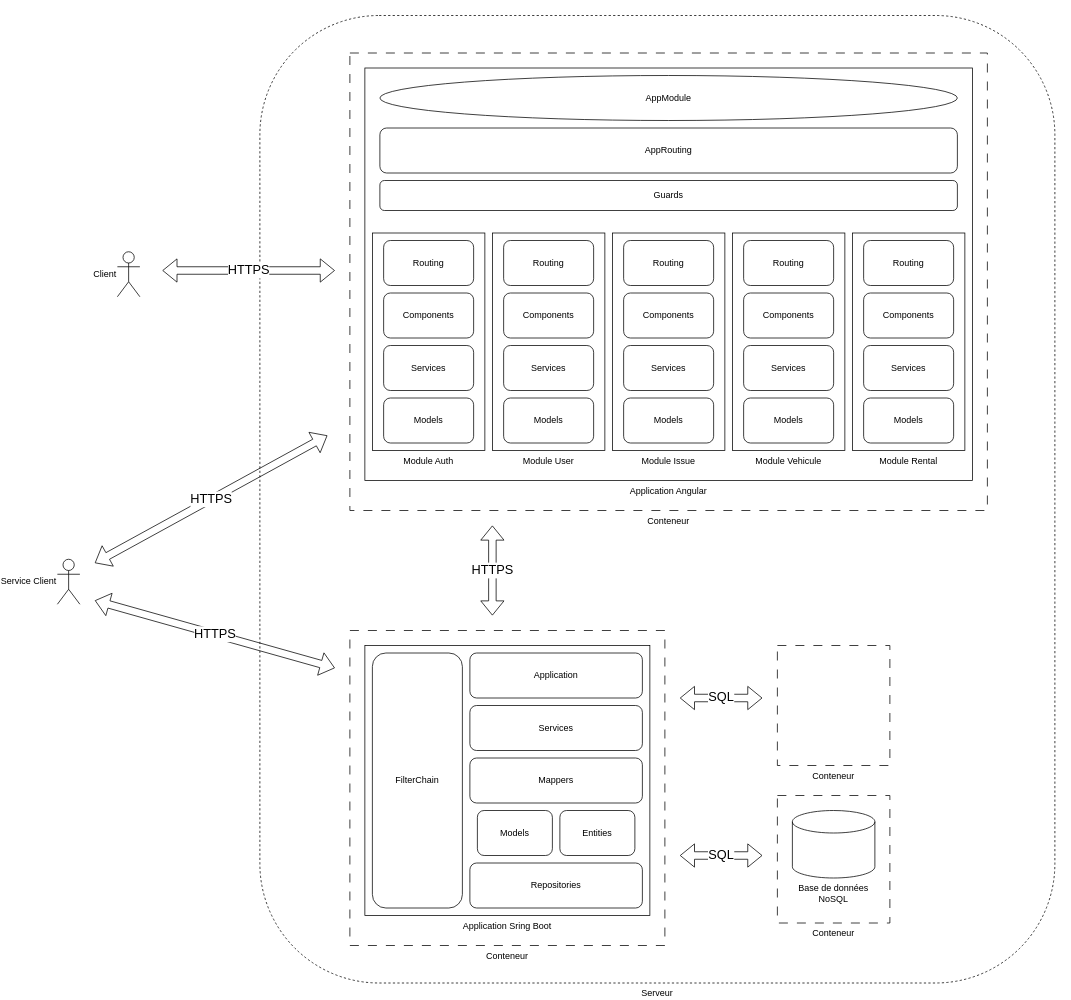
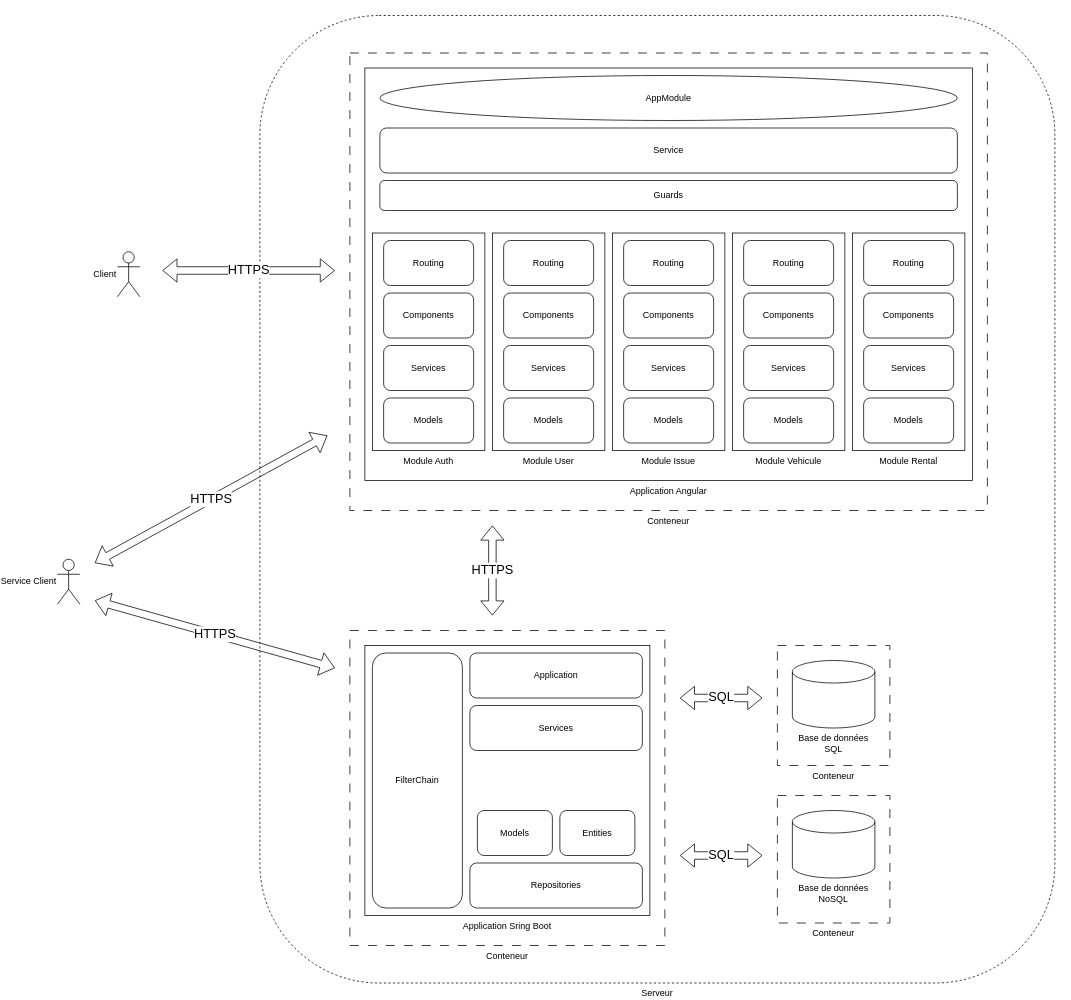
(669, 150) -> (669, 150)
none -> (834, 694)
(556, 780) -> none
